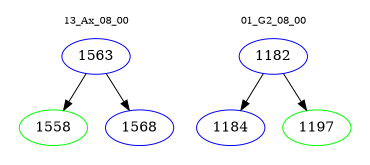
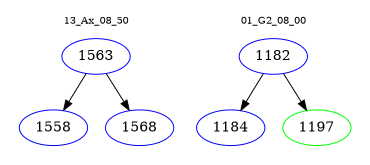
(97, 21) -> (97, 21)
(53, 128) -> (53, 128)
